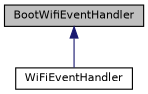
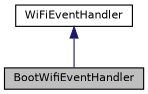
(74, 53) -> (74, 53)
